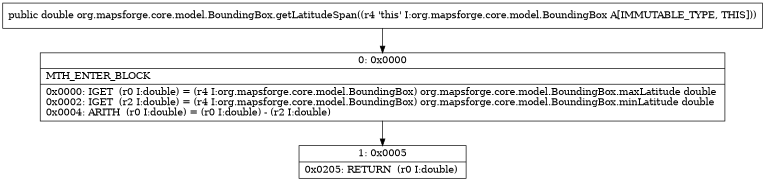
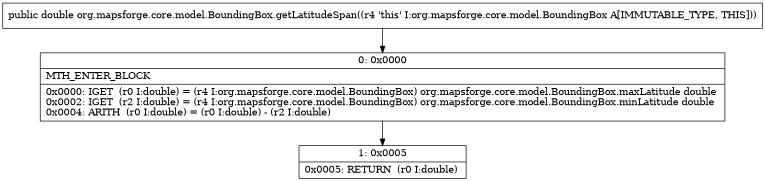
(383, 170) -> (383, 170)
